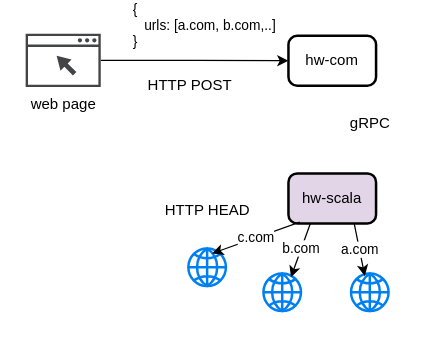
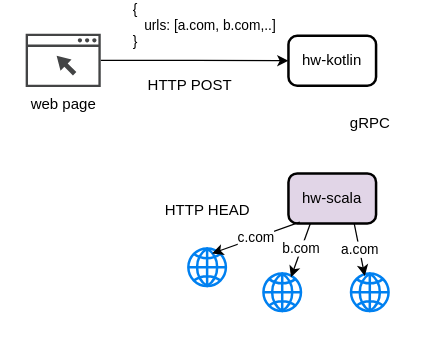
(332, 61) -> (332, 61)
